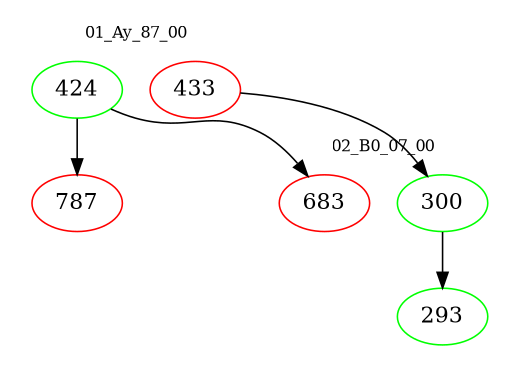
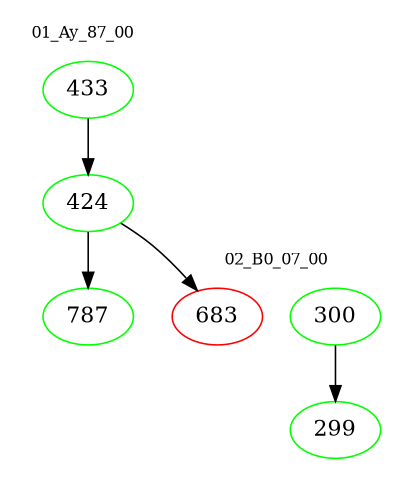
(195, 90) -> (88, 90)
(336, 111) -> (88, 139)
(77, 203) -> (88, 317)
(443, 317) -> (335, 430)
